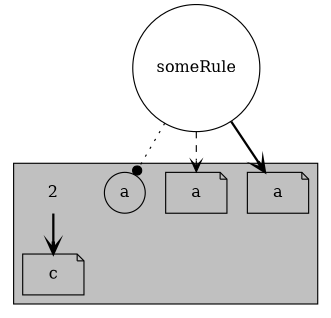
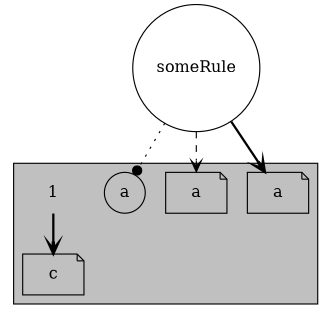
(53, 193) -> (53, 193)
